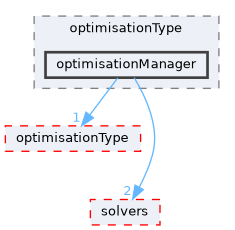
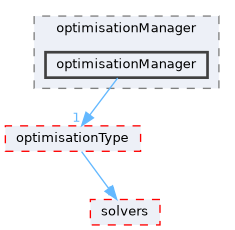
(127, 29) -> (127, 29)
(154, 132) -> (95, 170)
